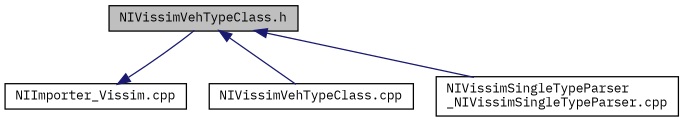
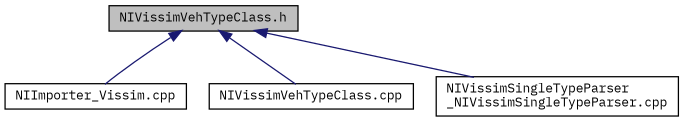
(162, 55) -> (137, 60)
